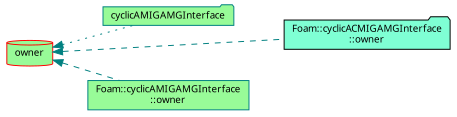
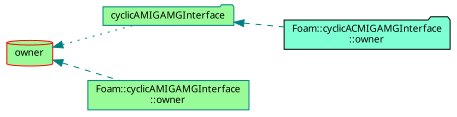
(173, 45) -> (264, 25)
